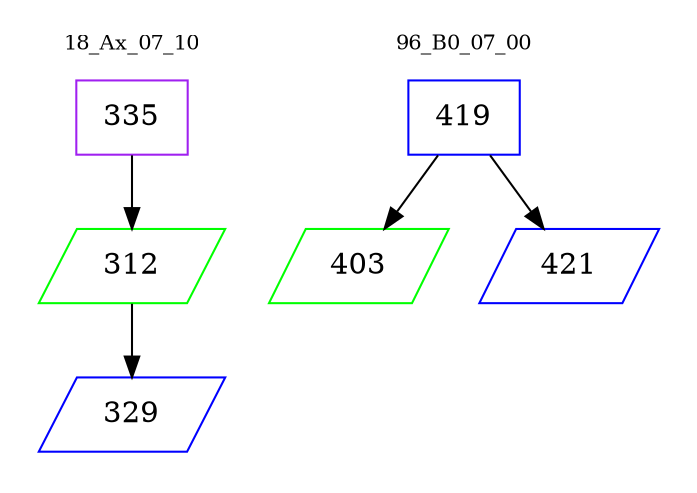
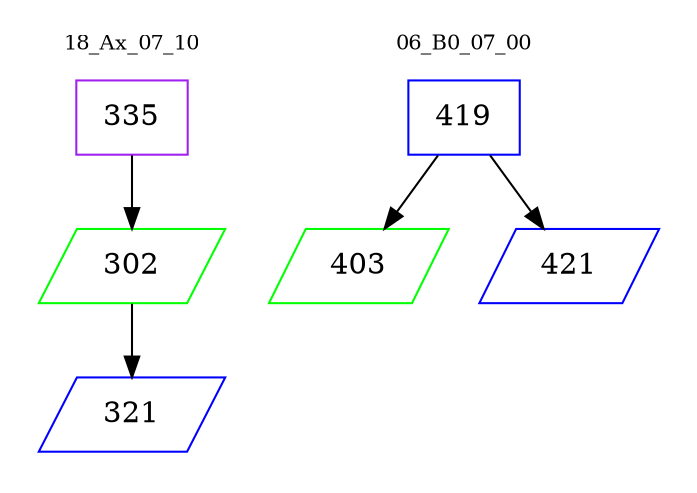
(464, 44) -> (464, 44)
(132, 266) -> (132, 266)
(132, 415) -> (132, 415)
